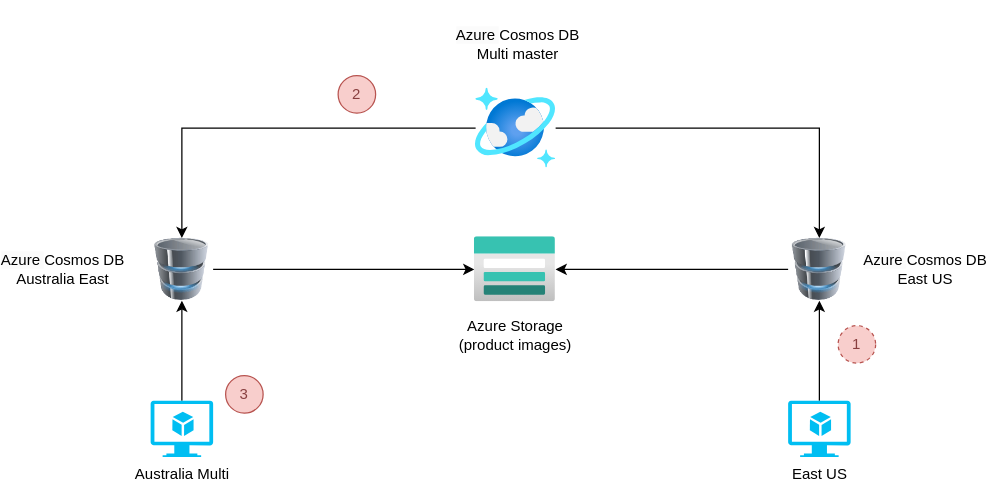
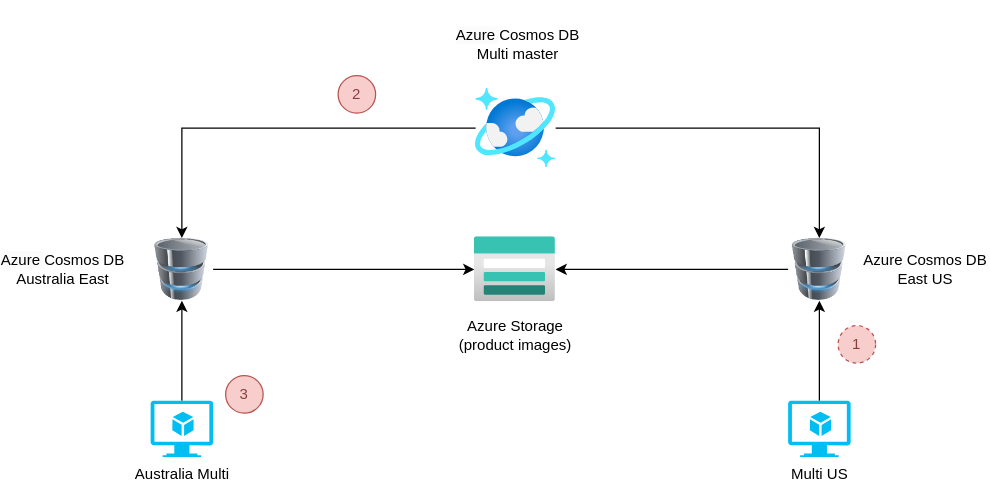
(820, 475) -> (820, 475)
